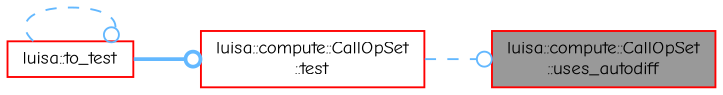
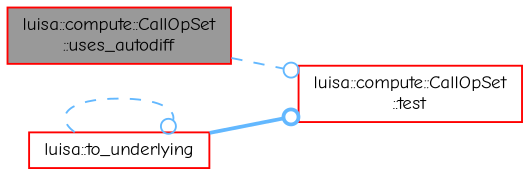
(70, 59) -> (119, 150)
(451, 59) -> (257, 63)
